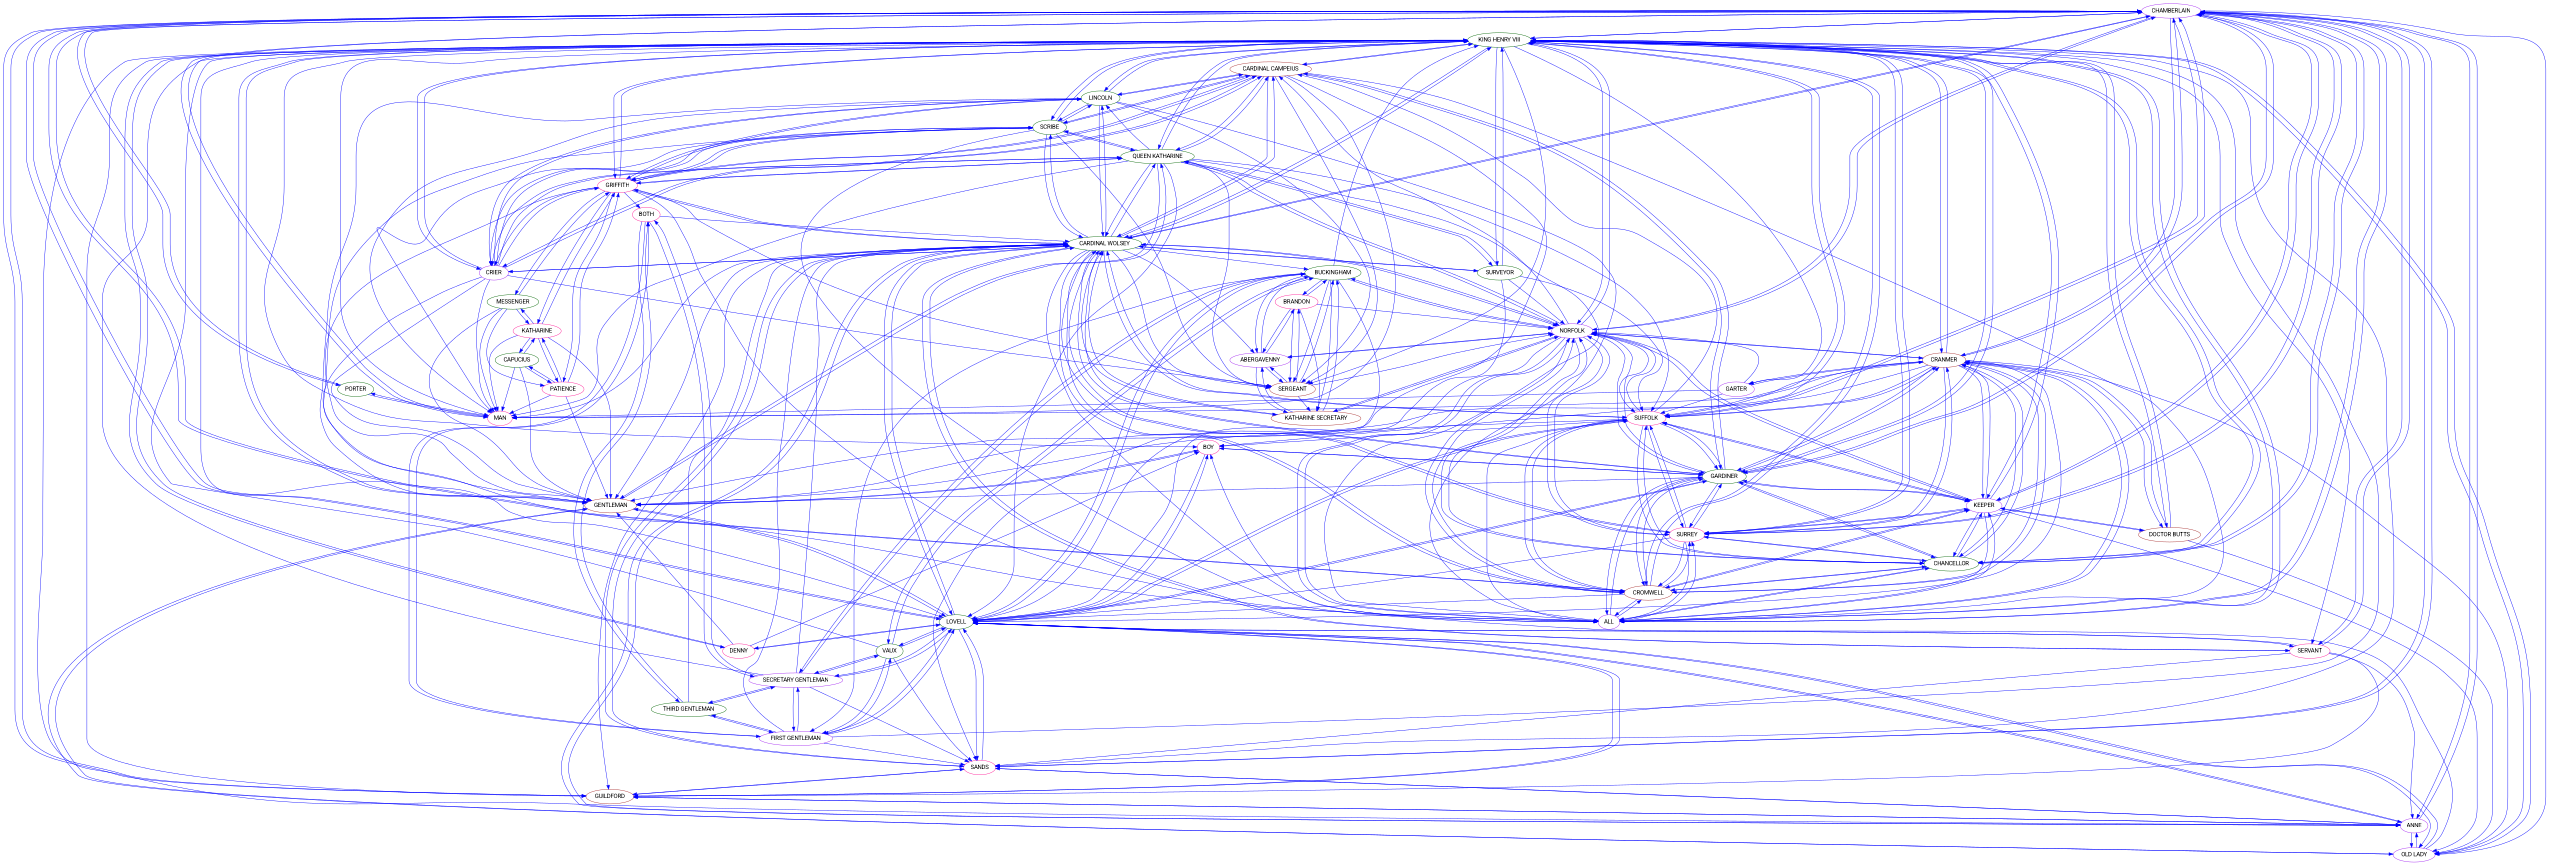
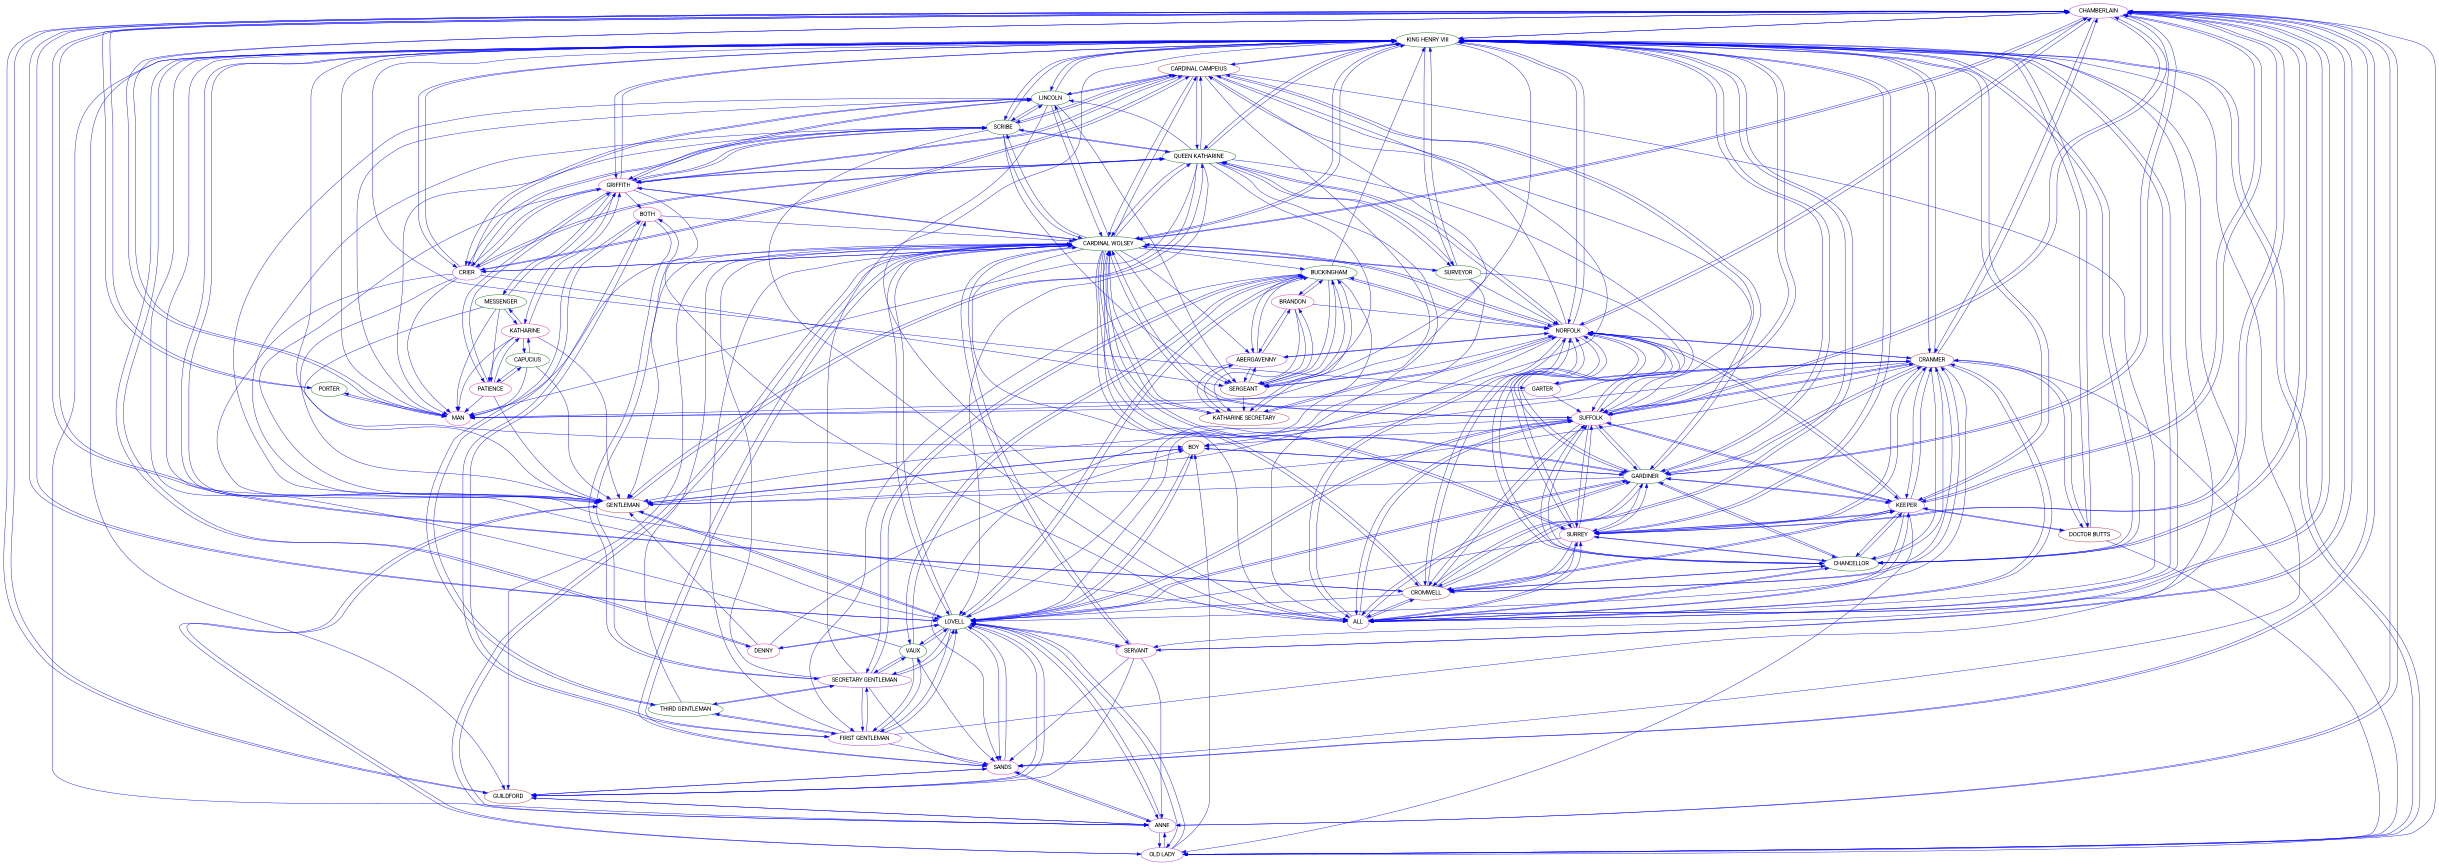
(940, 320) -> none
(1208, 447) -> (1194, 447)
none -> (1423, 477)
